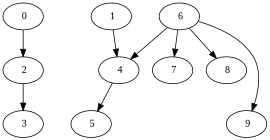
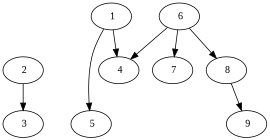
(23, 16) -> none
(248, 49) -> (235, 93)
(107, 94) -> (90, 65)
